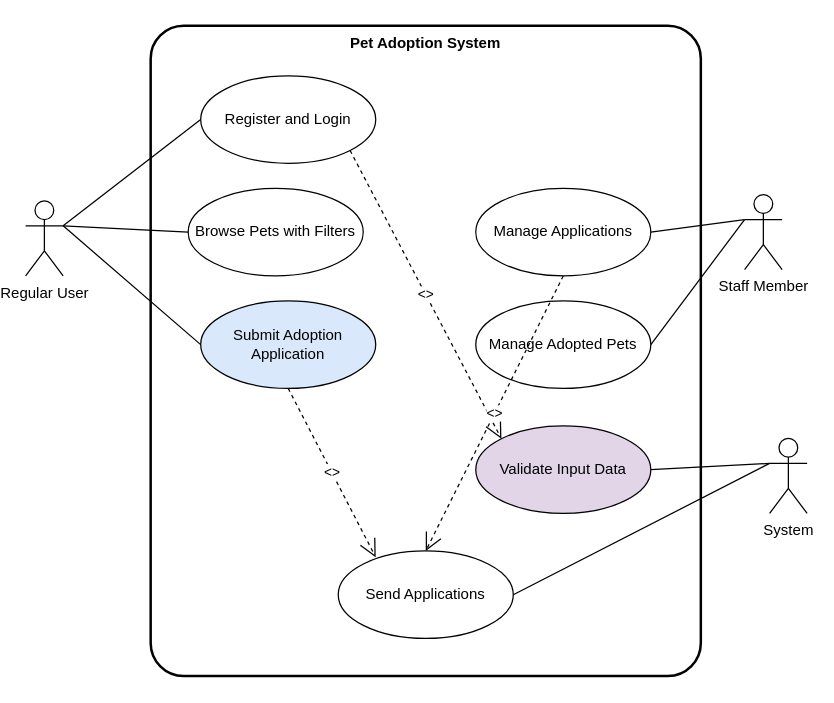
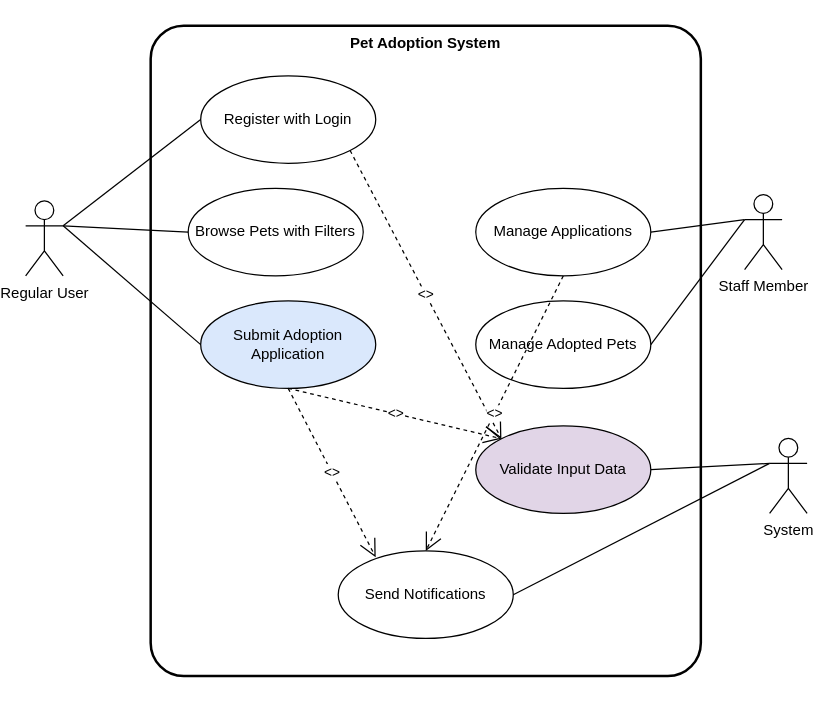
(288, 119) -> (288, 119)
none -> (393, 413)
(426, 594) -> (426, 594)
